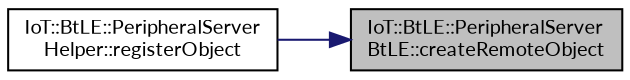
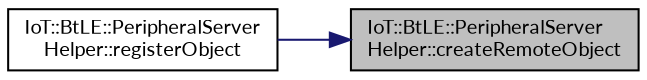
(487, 40) -> (495, 40)
